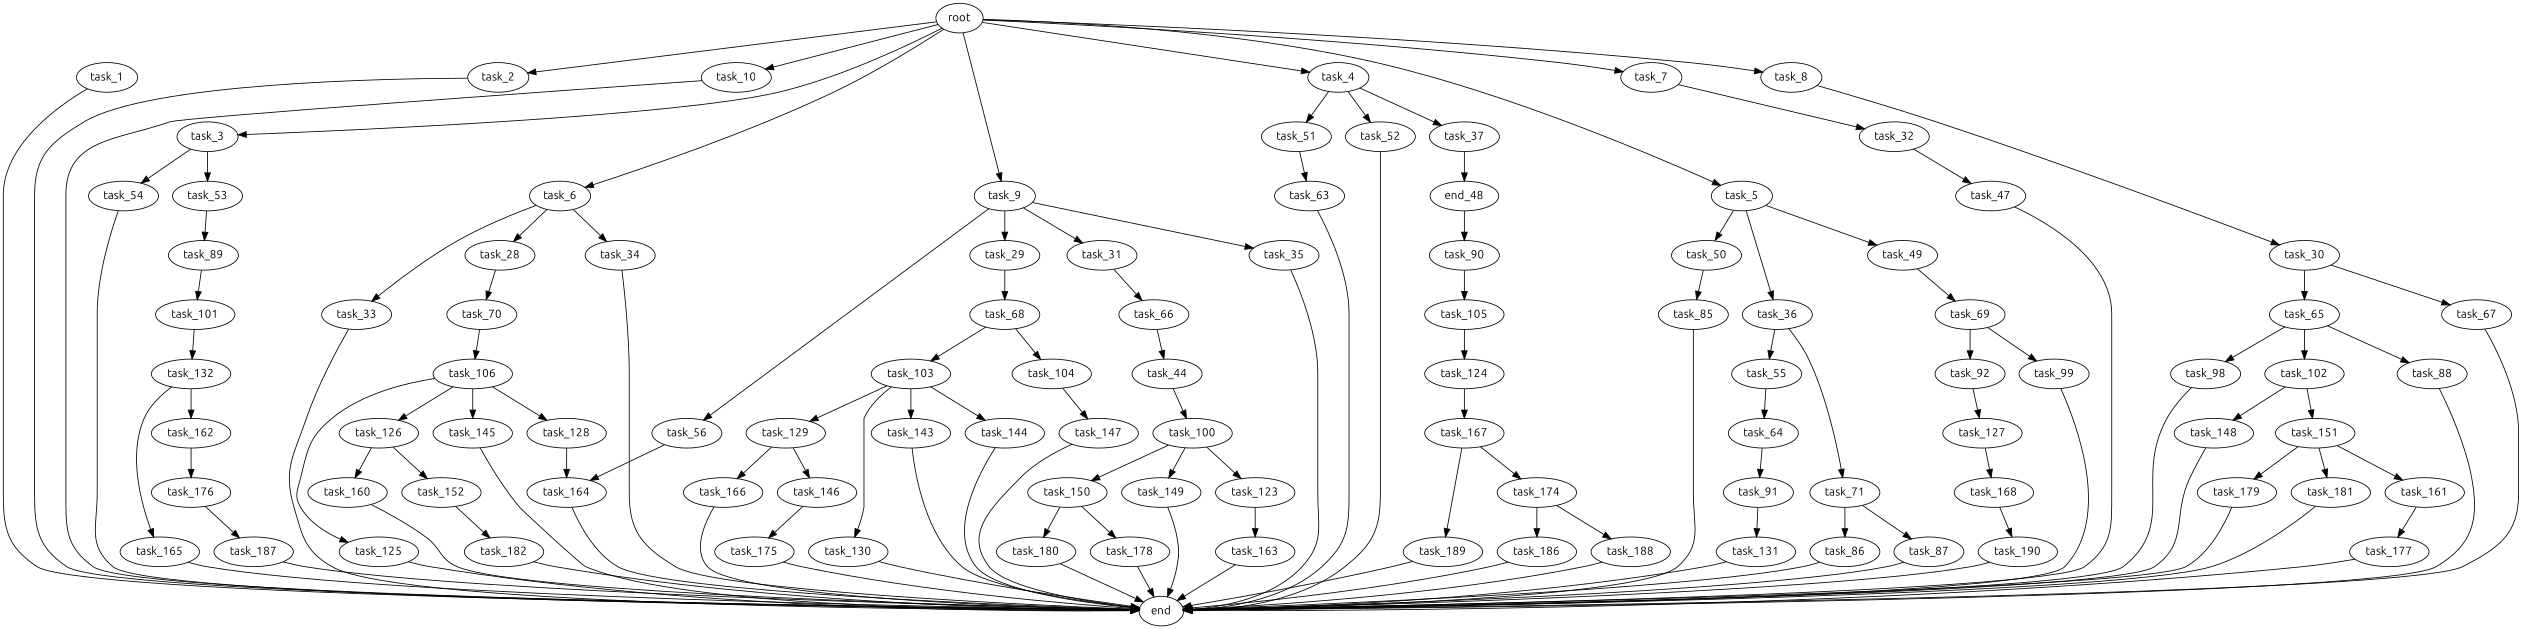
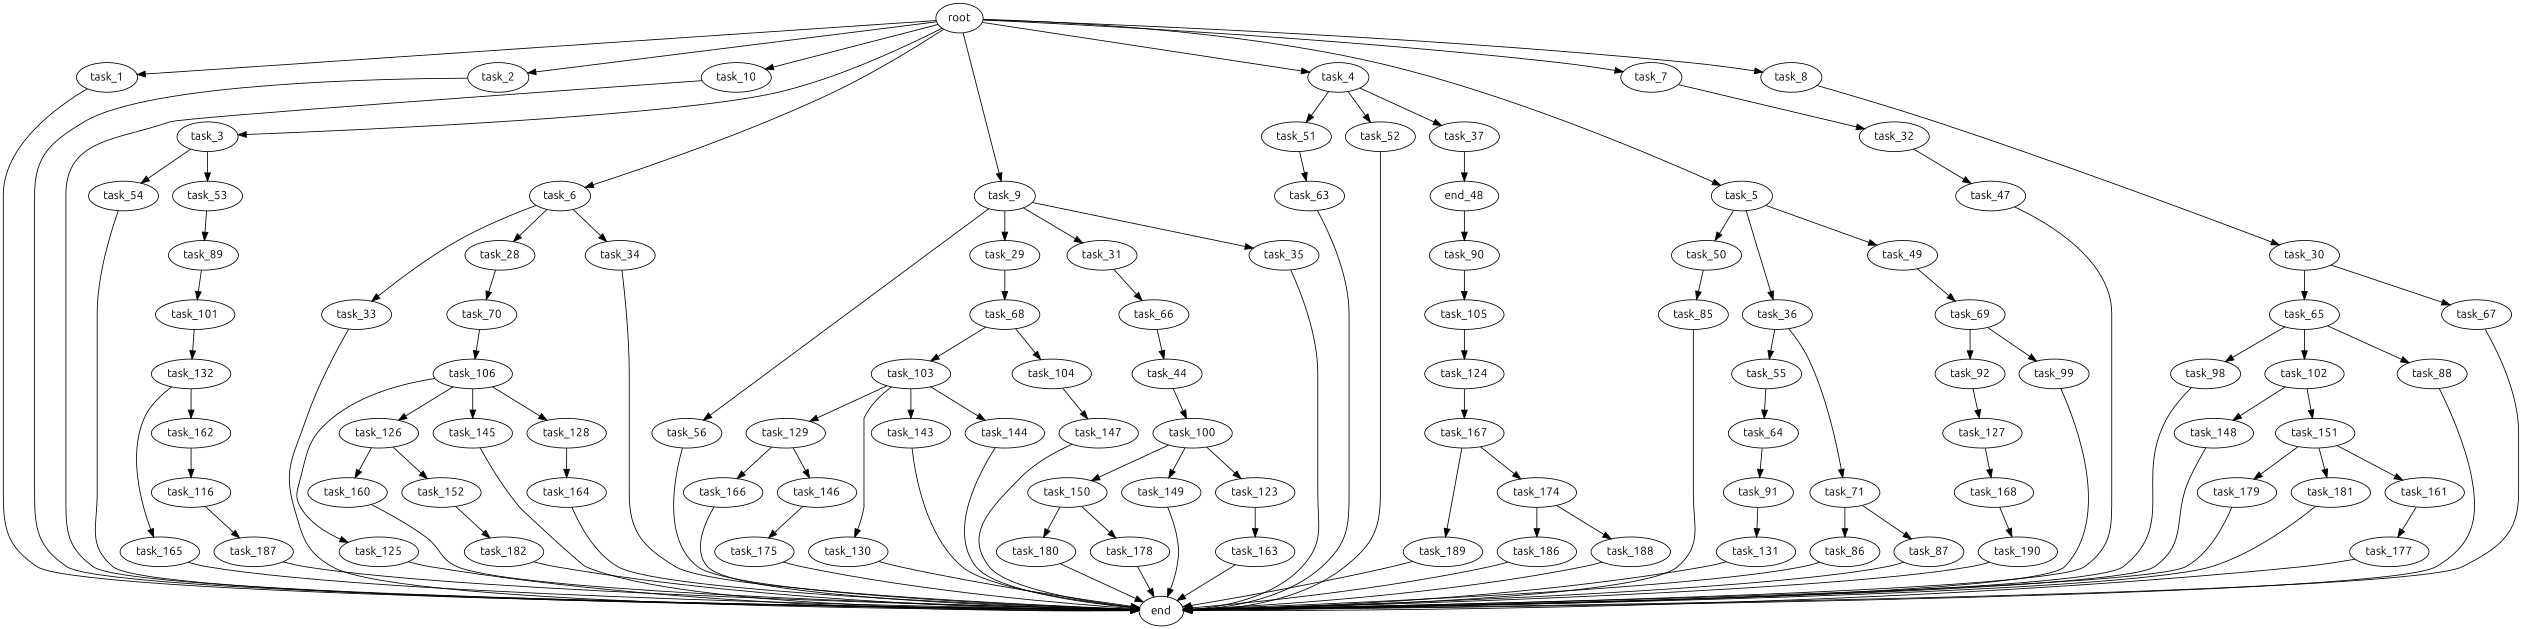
none -> (541, 47)
(635, 459) -> (850, 593)
(191, 493) -> (191, 493)
